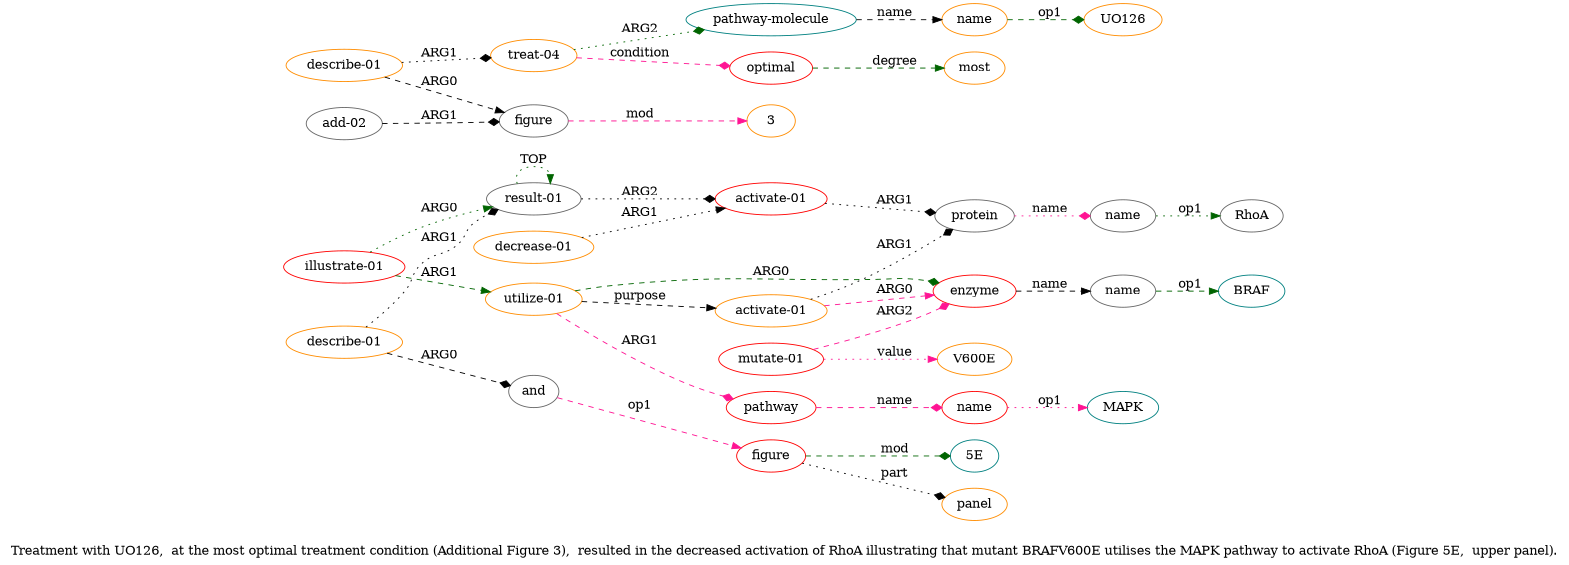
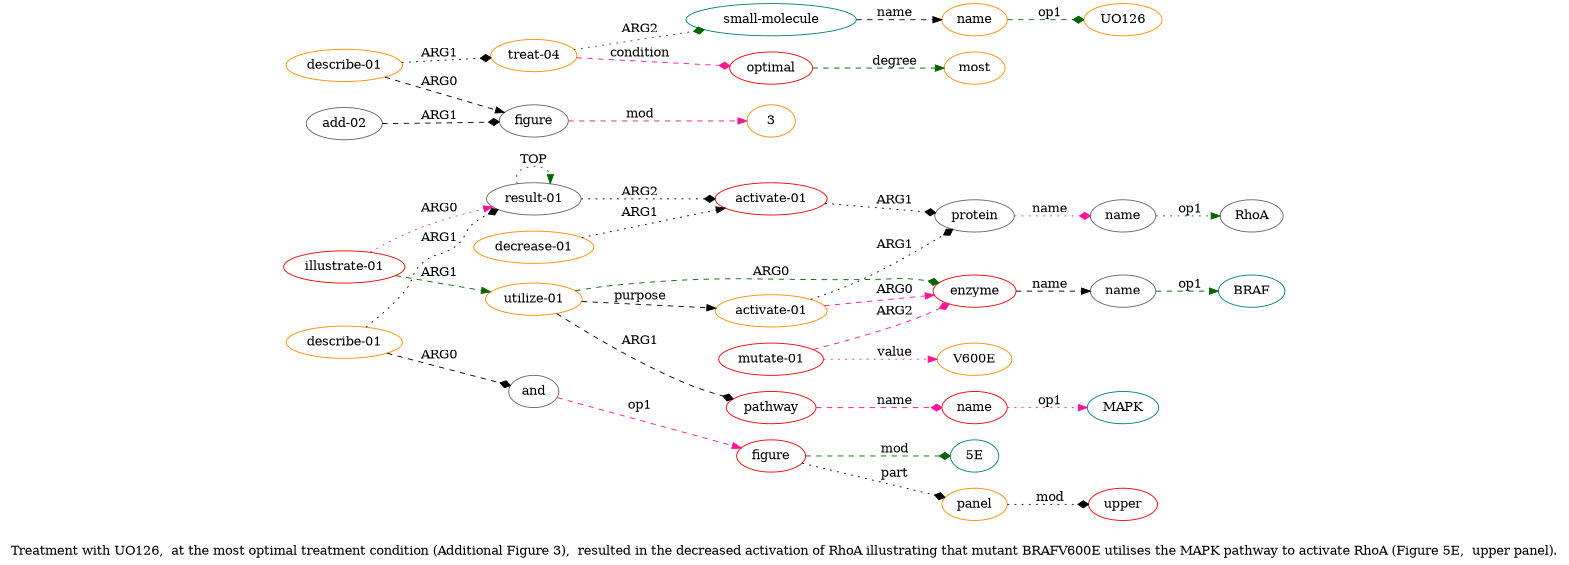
(771, 20) -> (771, 20)
(425, 226) -> (425, 226)
(637, 360) -> (637, 360)
none -> (1123, 504)
